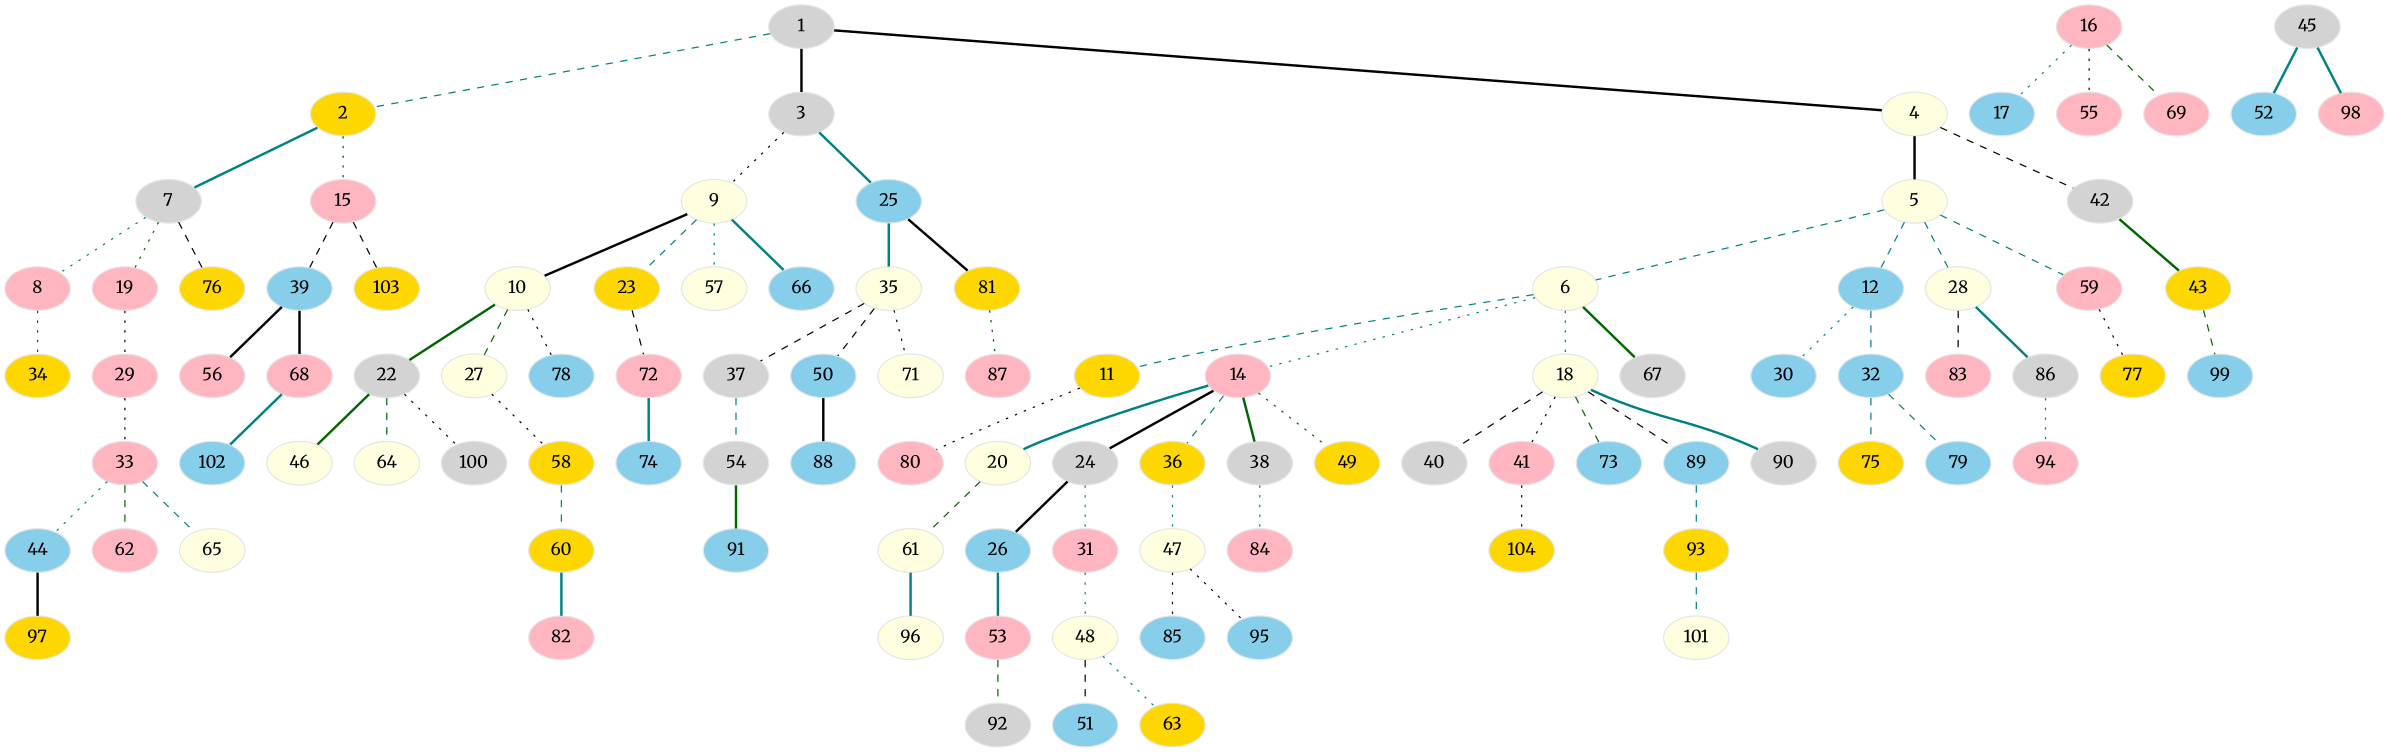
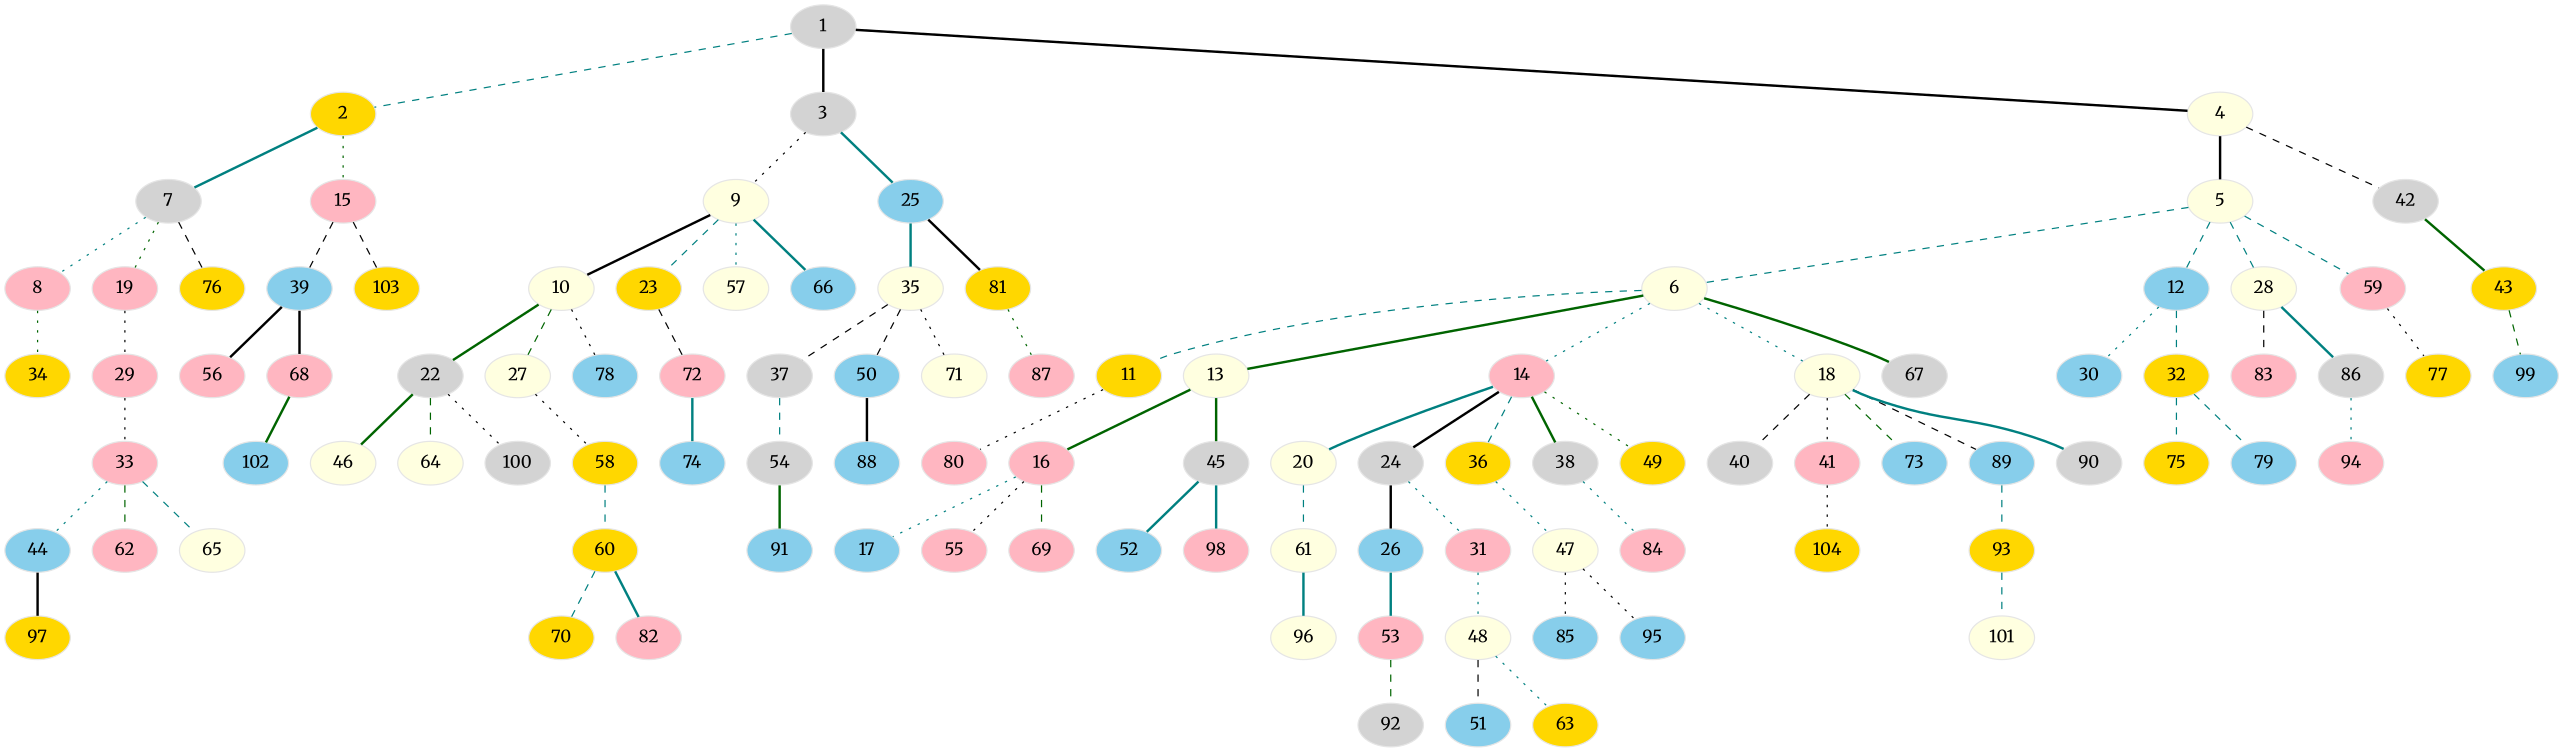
none -> (1216, 376)
(1871, 376) -> (2176, 376)
(256, 419) -> (278, 420)
(954, 507) -> (1303, 507)
none -> (561, 638)
